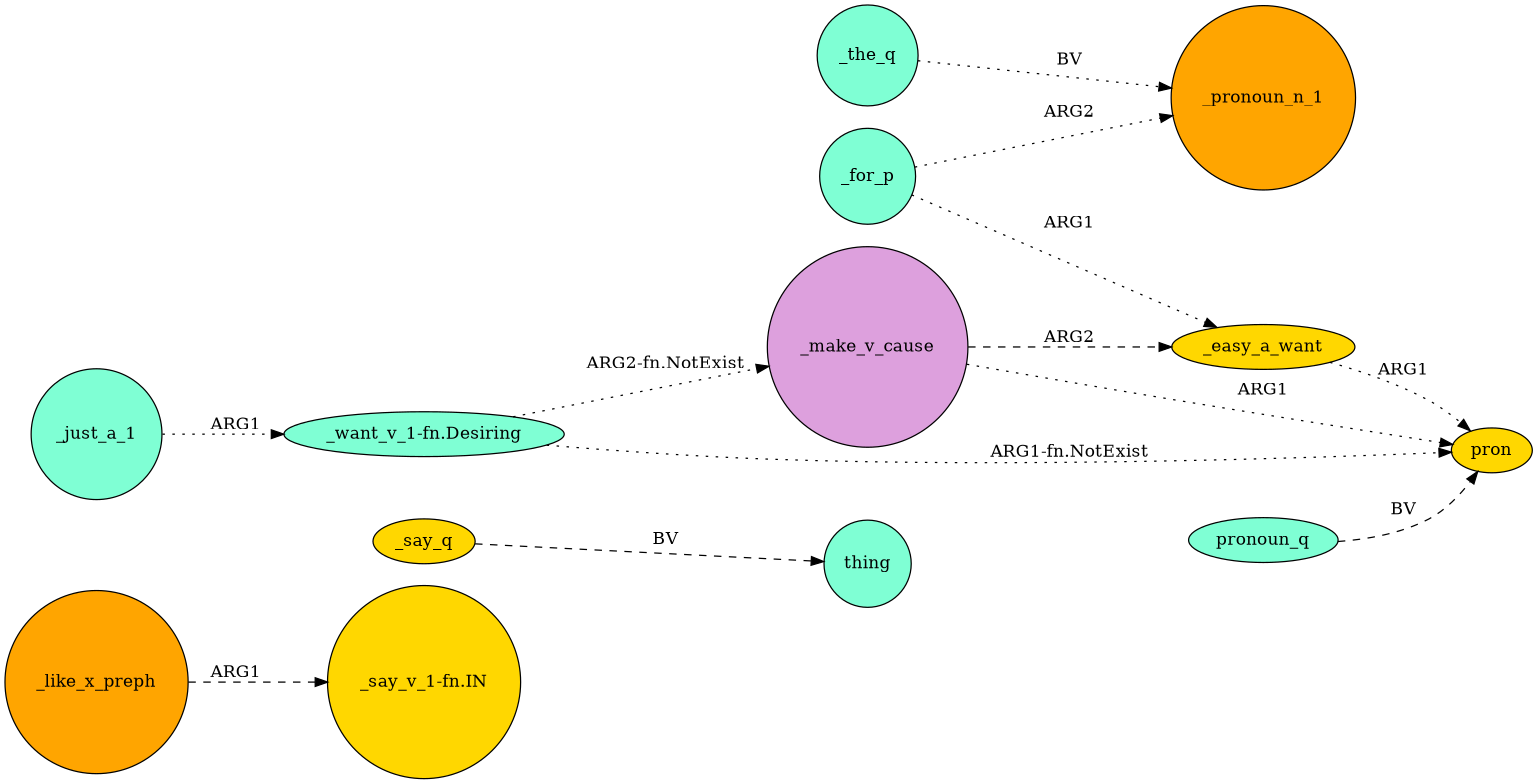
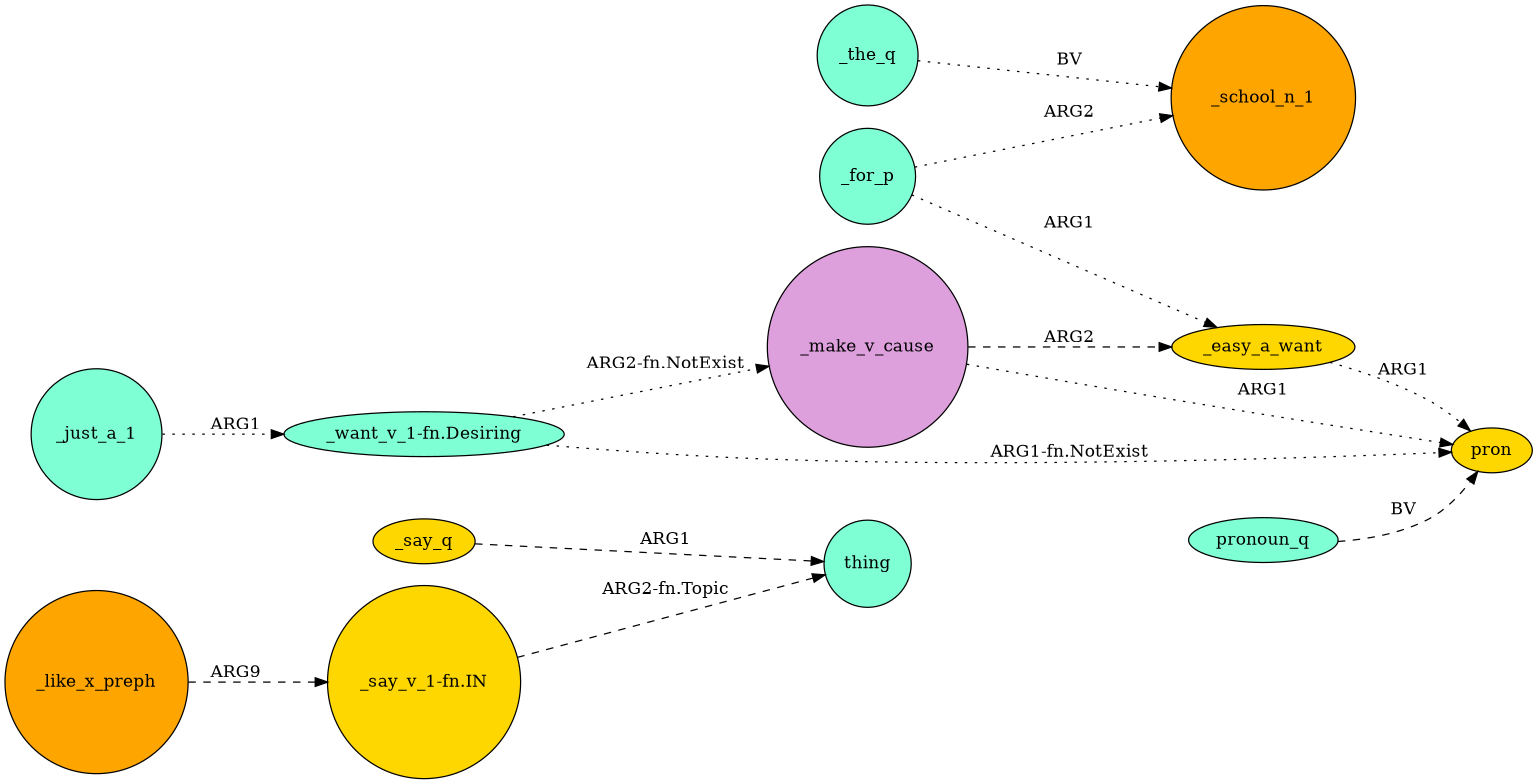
(1263, 98) -> (1263, 98)
(666, 539) -> (666, 539)
none -> (665, 618)
(236, 673) -> (236, 673)
